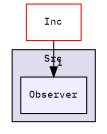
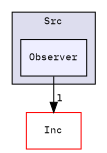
(54, 56) -> (54, 91)
